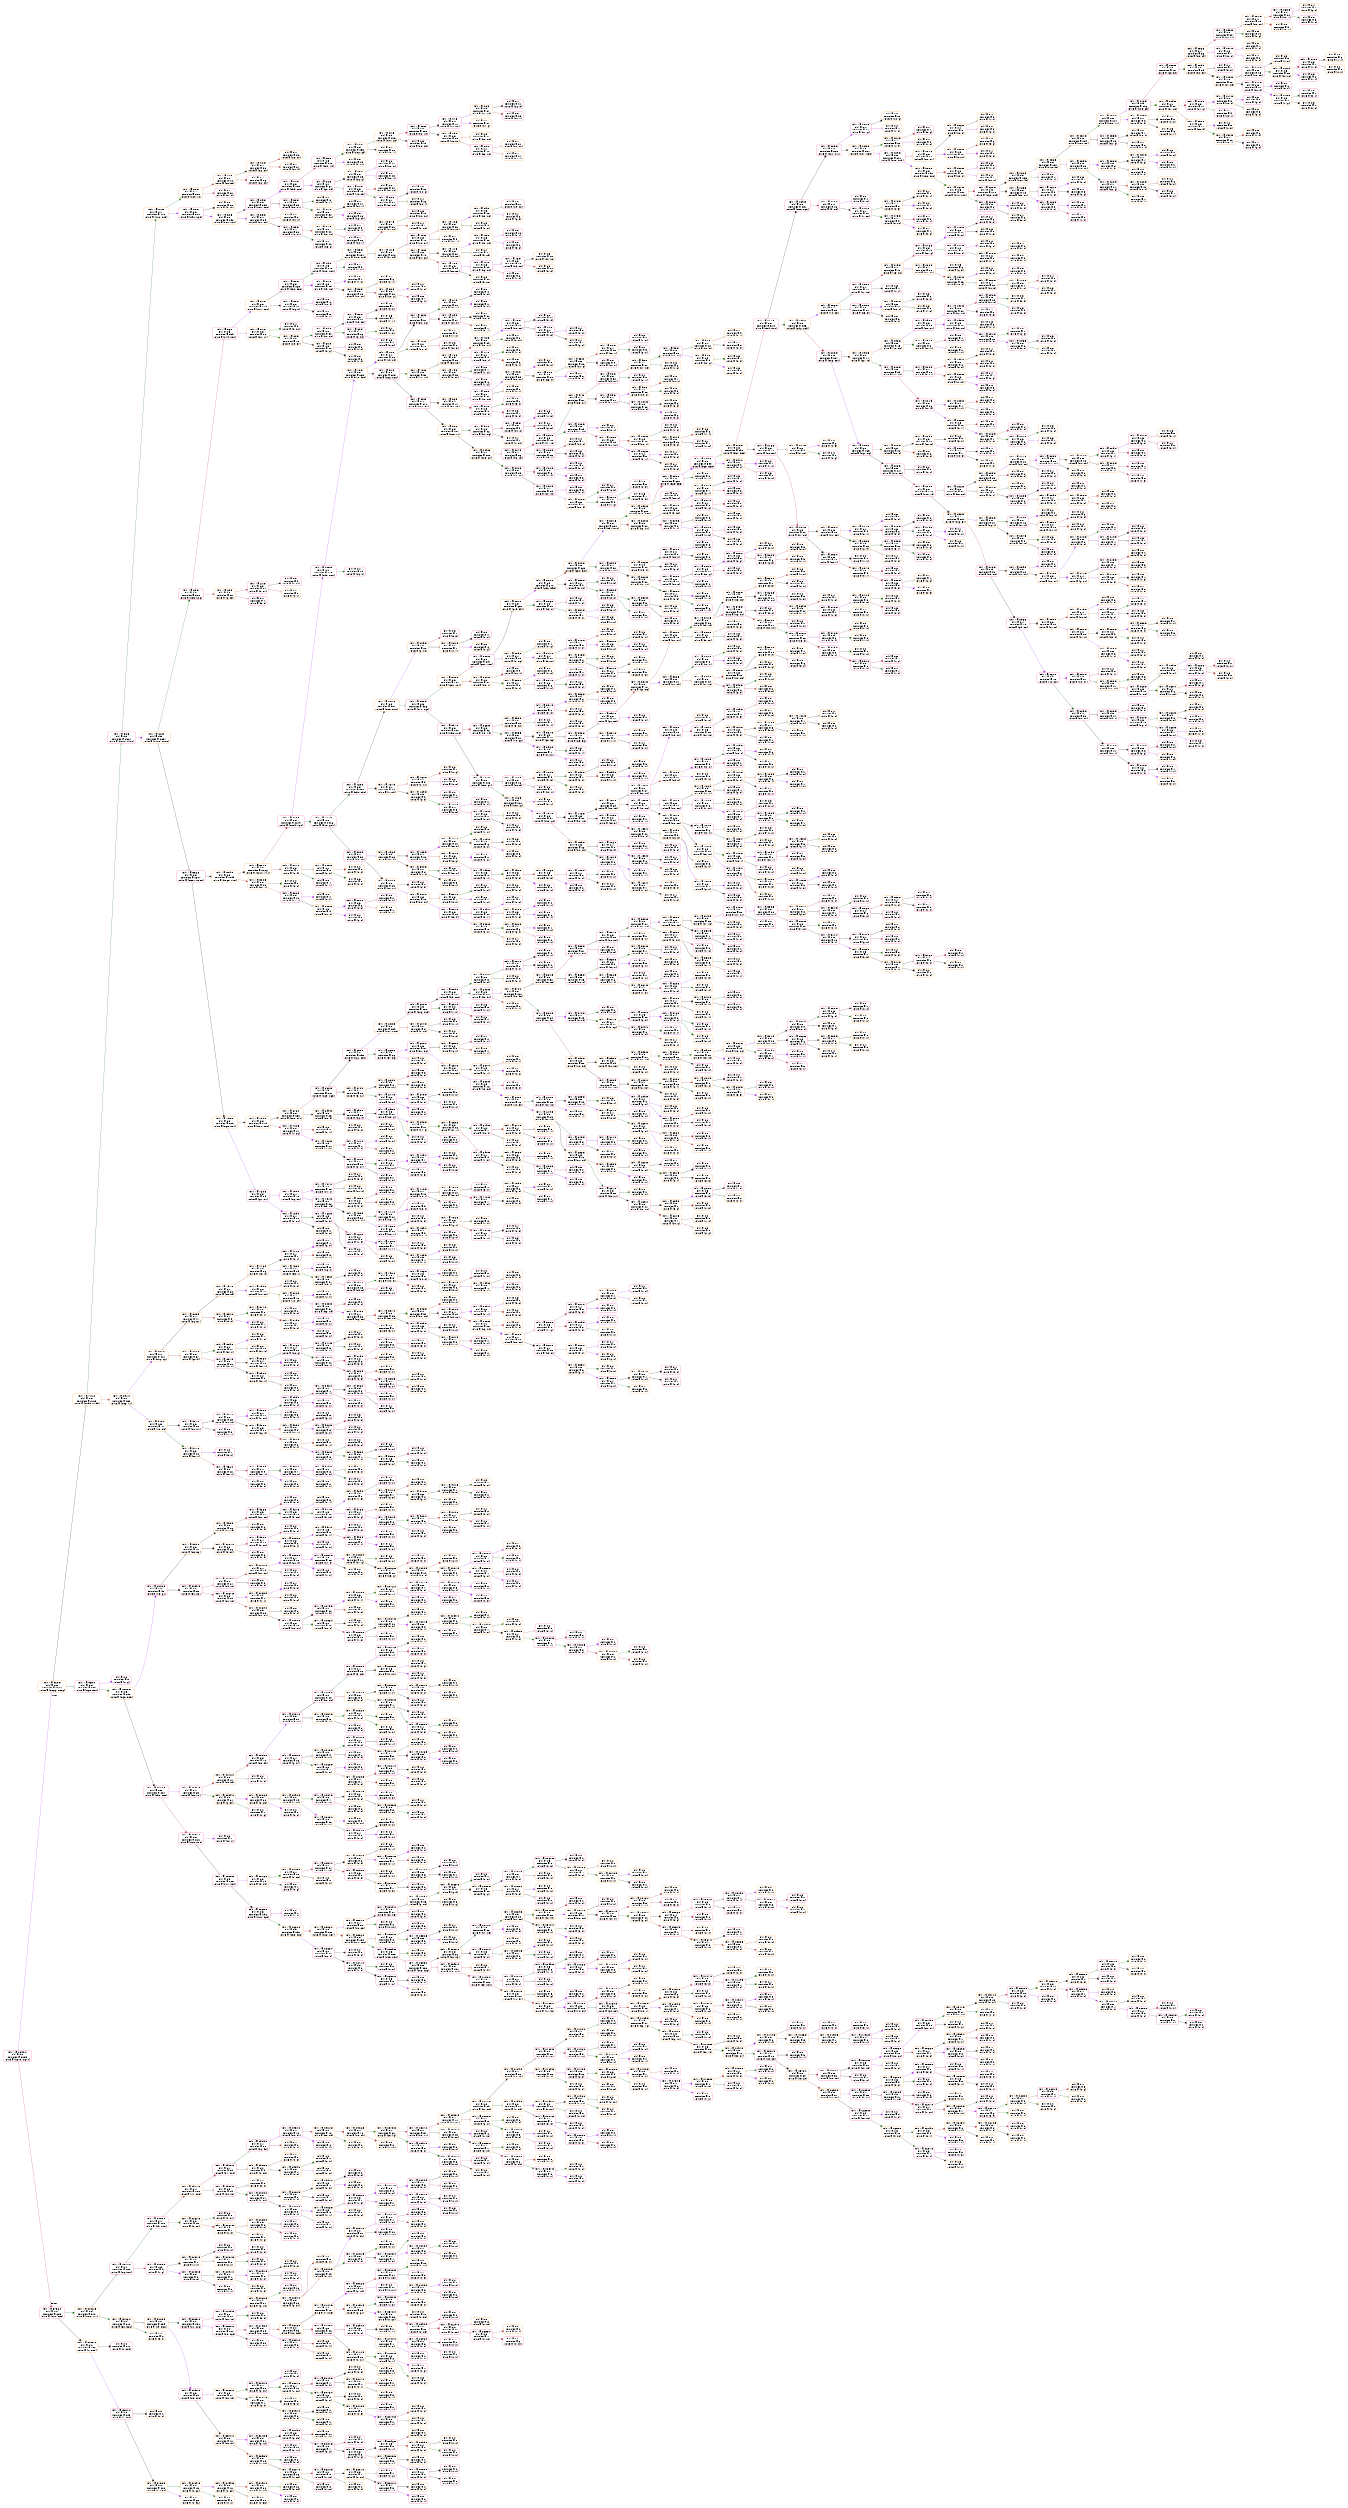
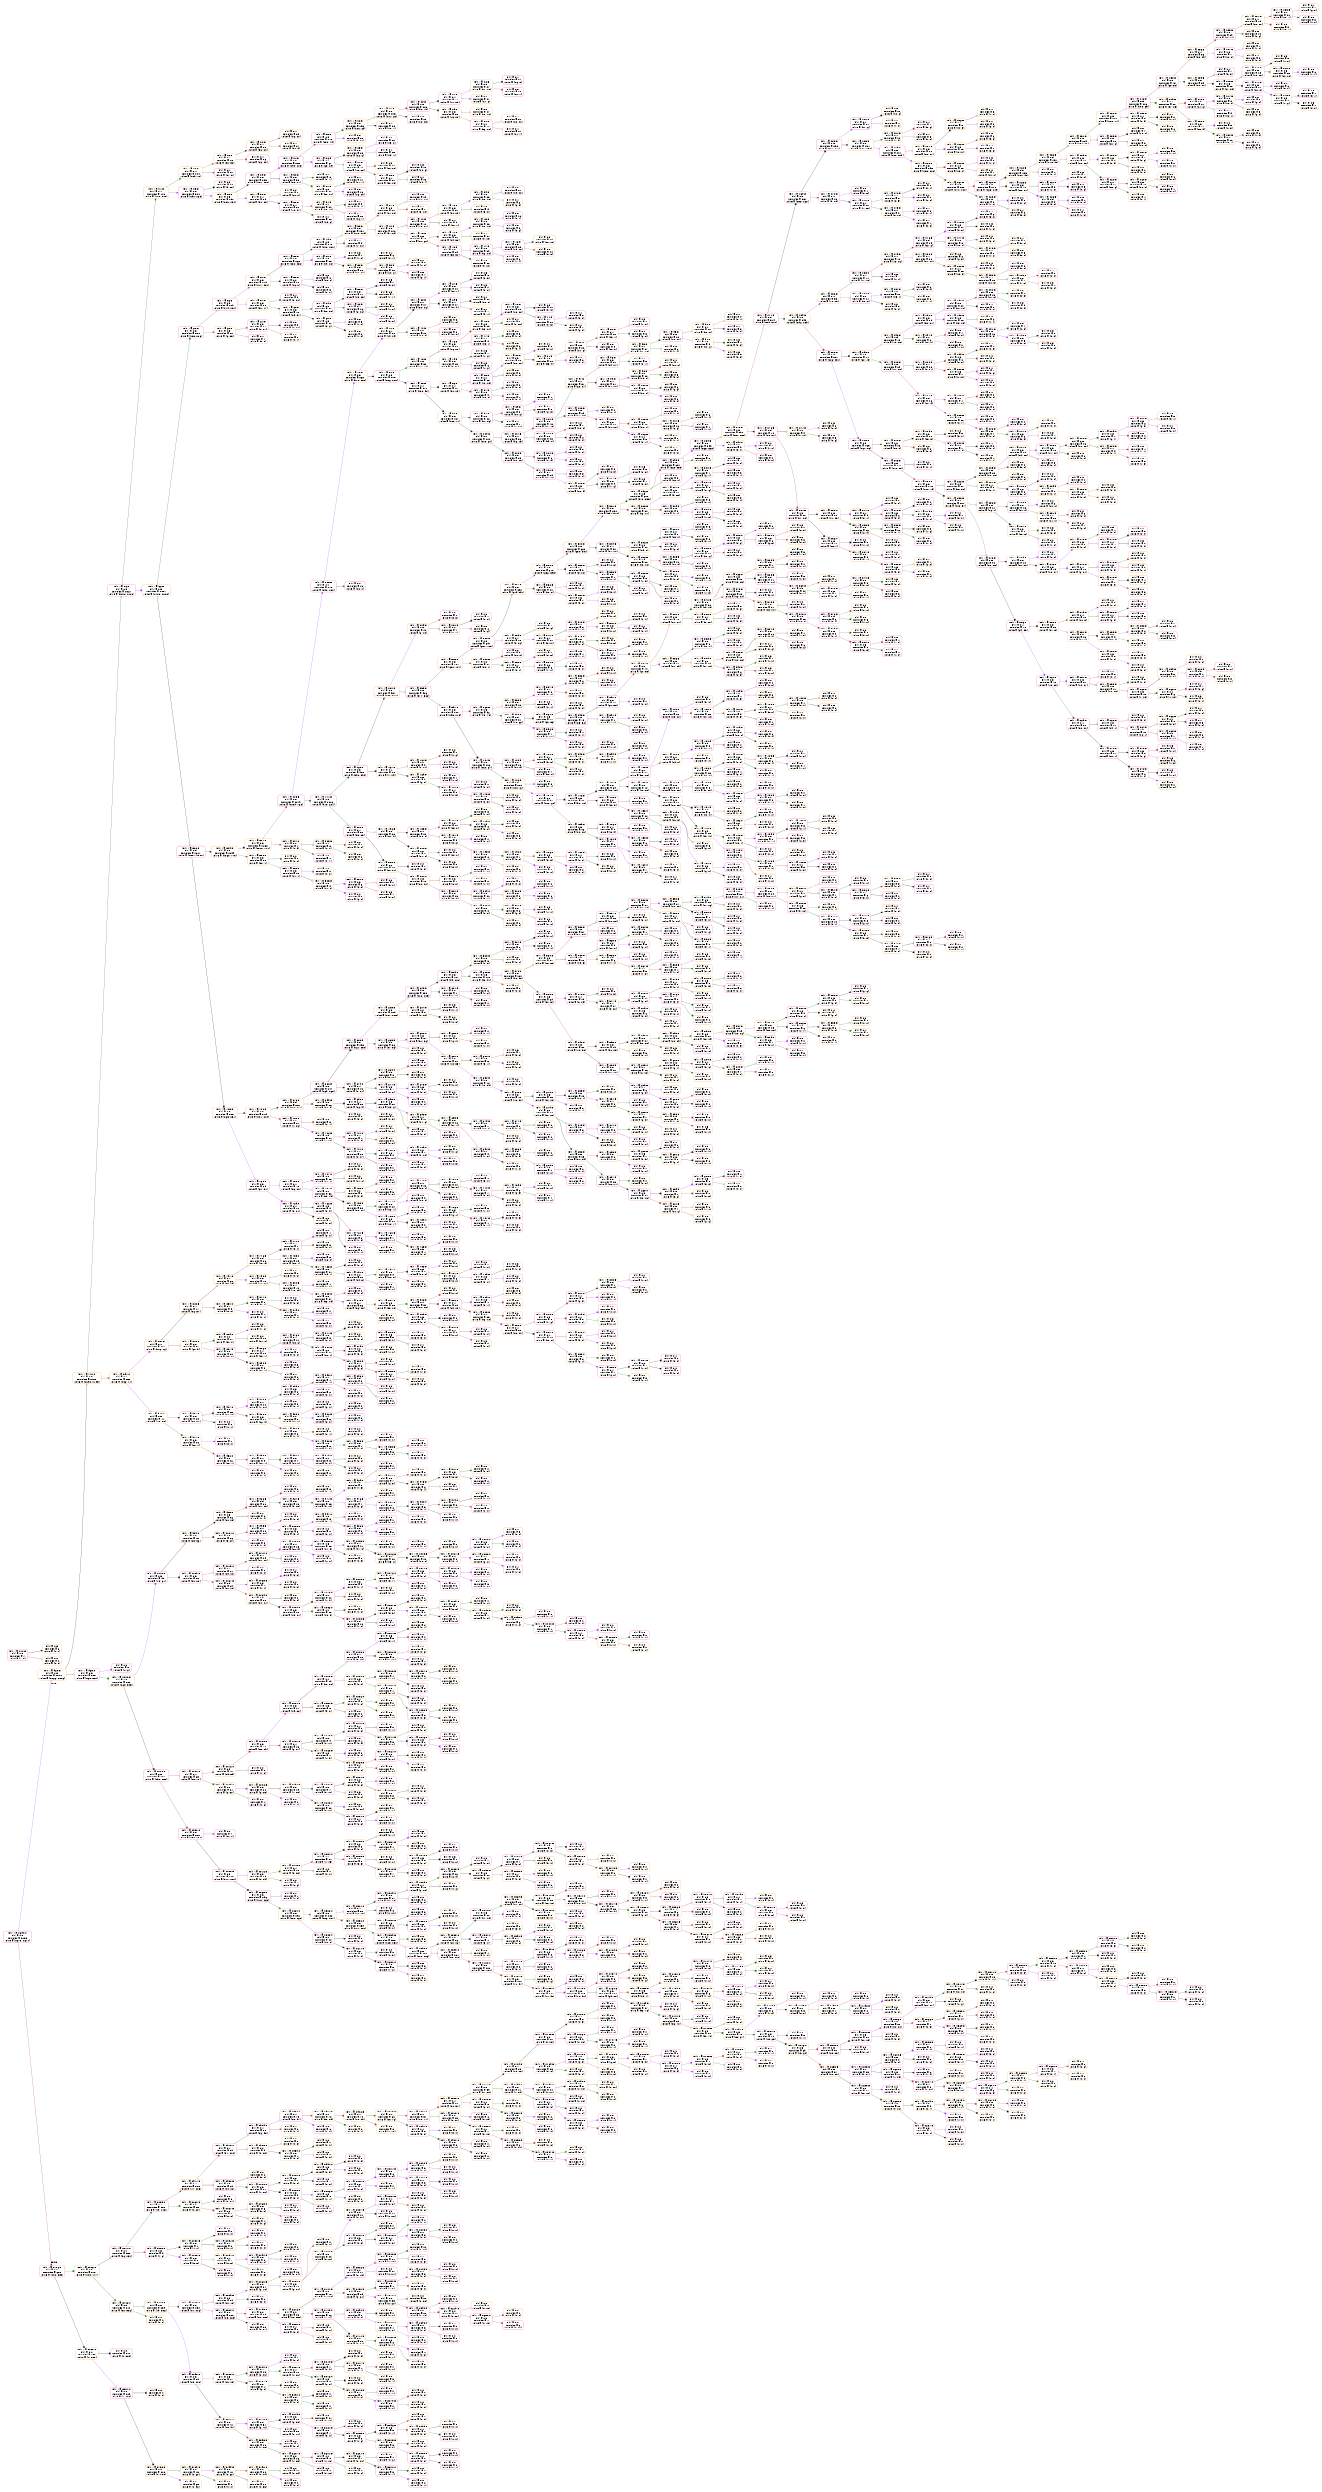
(1295, 68) -> none
(434, 312) -> (434, 296)
